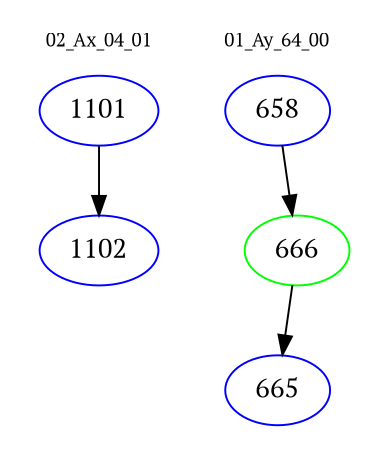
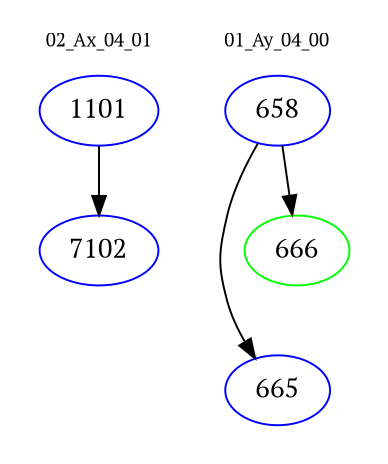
(278, 42) -> (278, 42)
(99, 250) -> (99, 250)
(289, 310) -> (222, 241)
